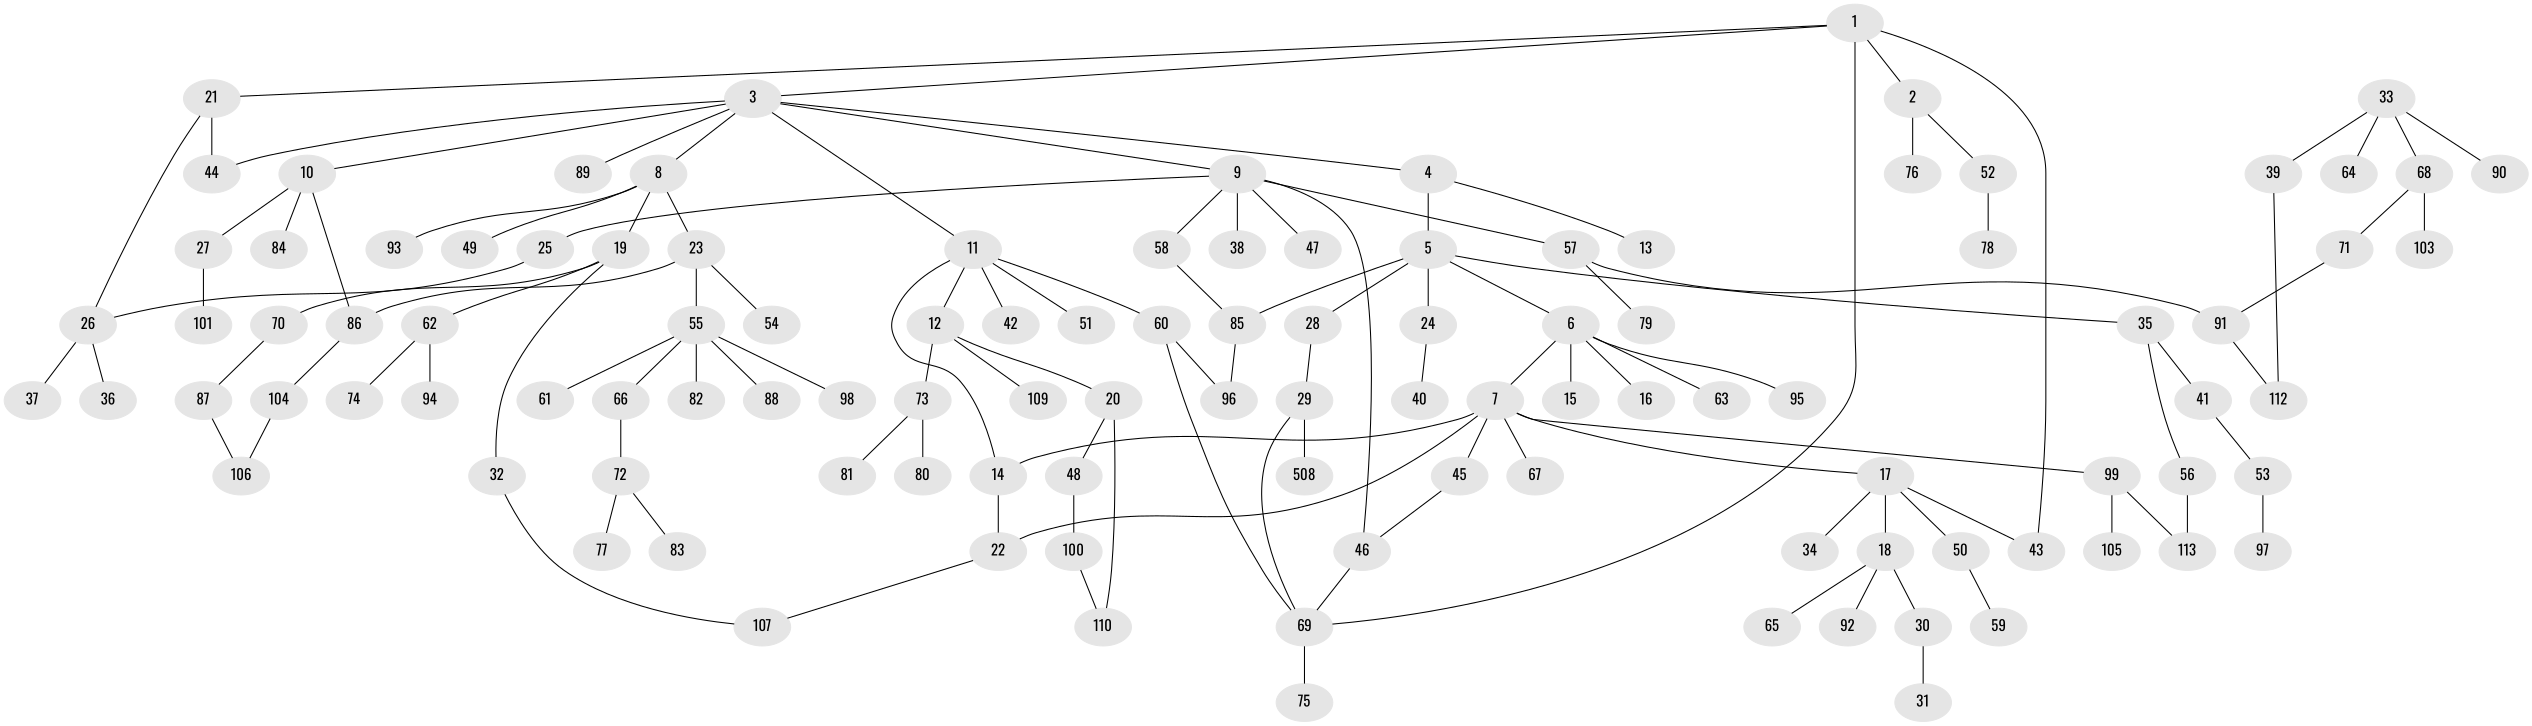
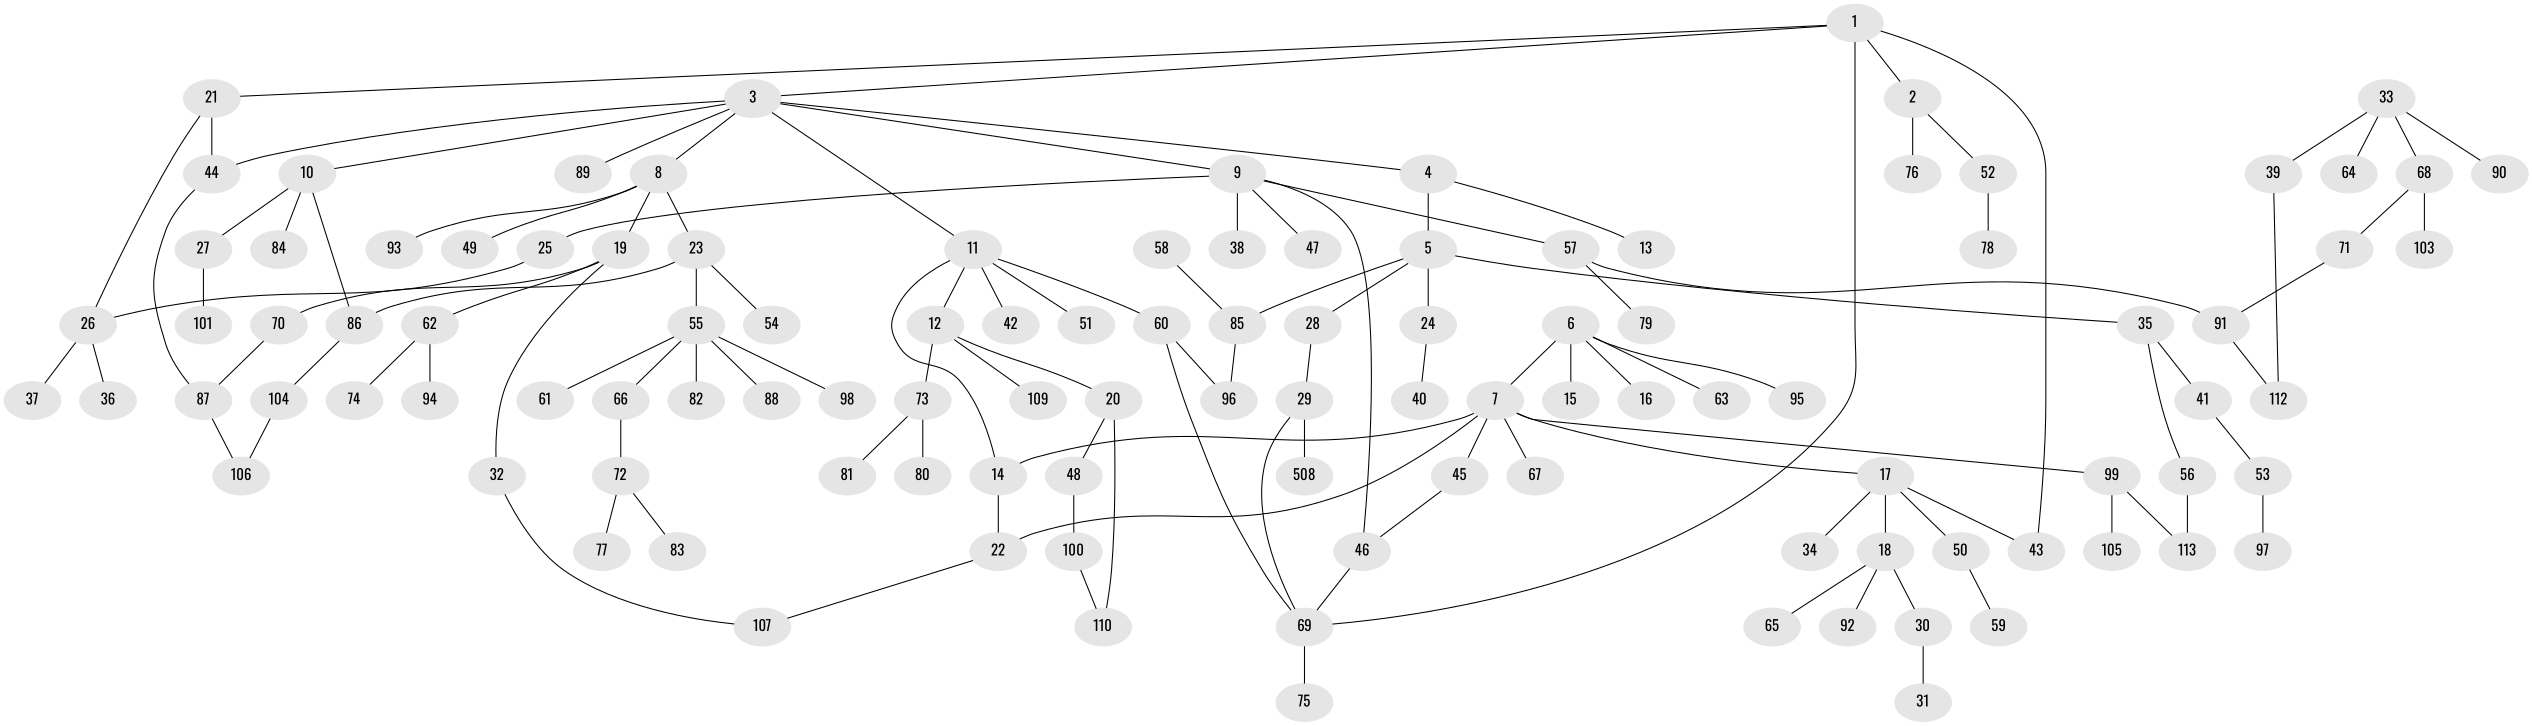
(1200, 212) -> none
none -> (154, 285)
(1499, 287) -> none
